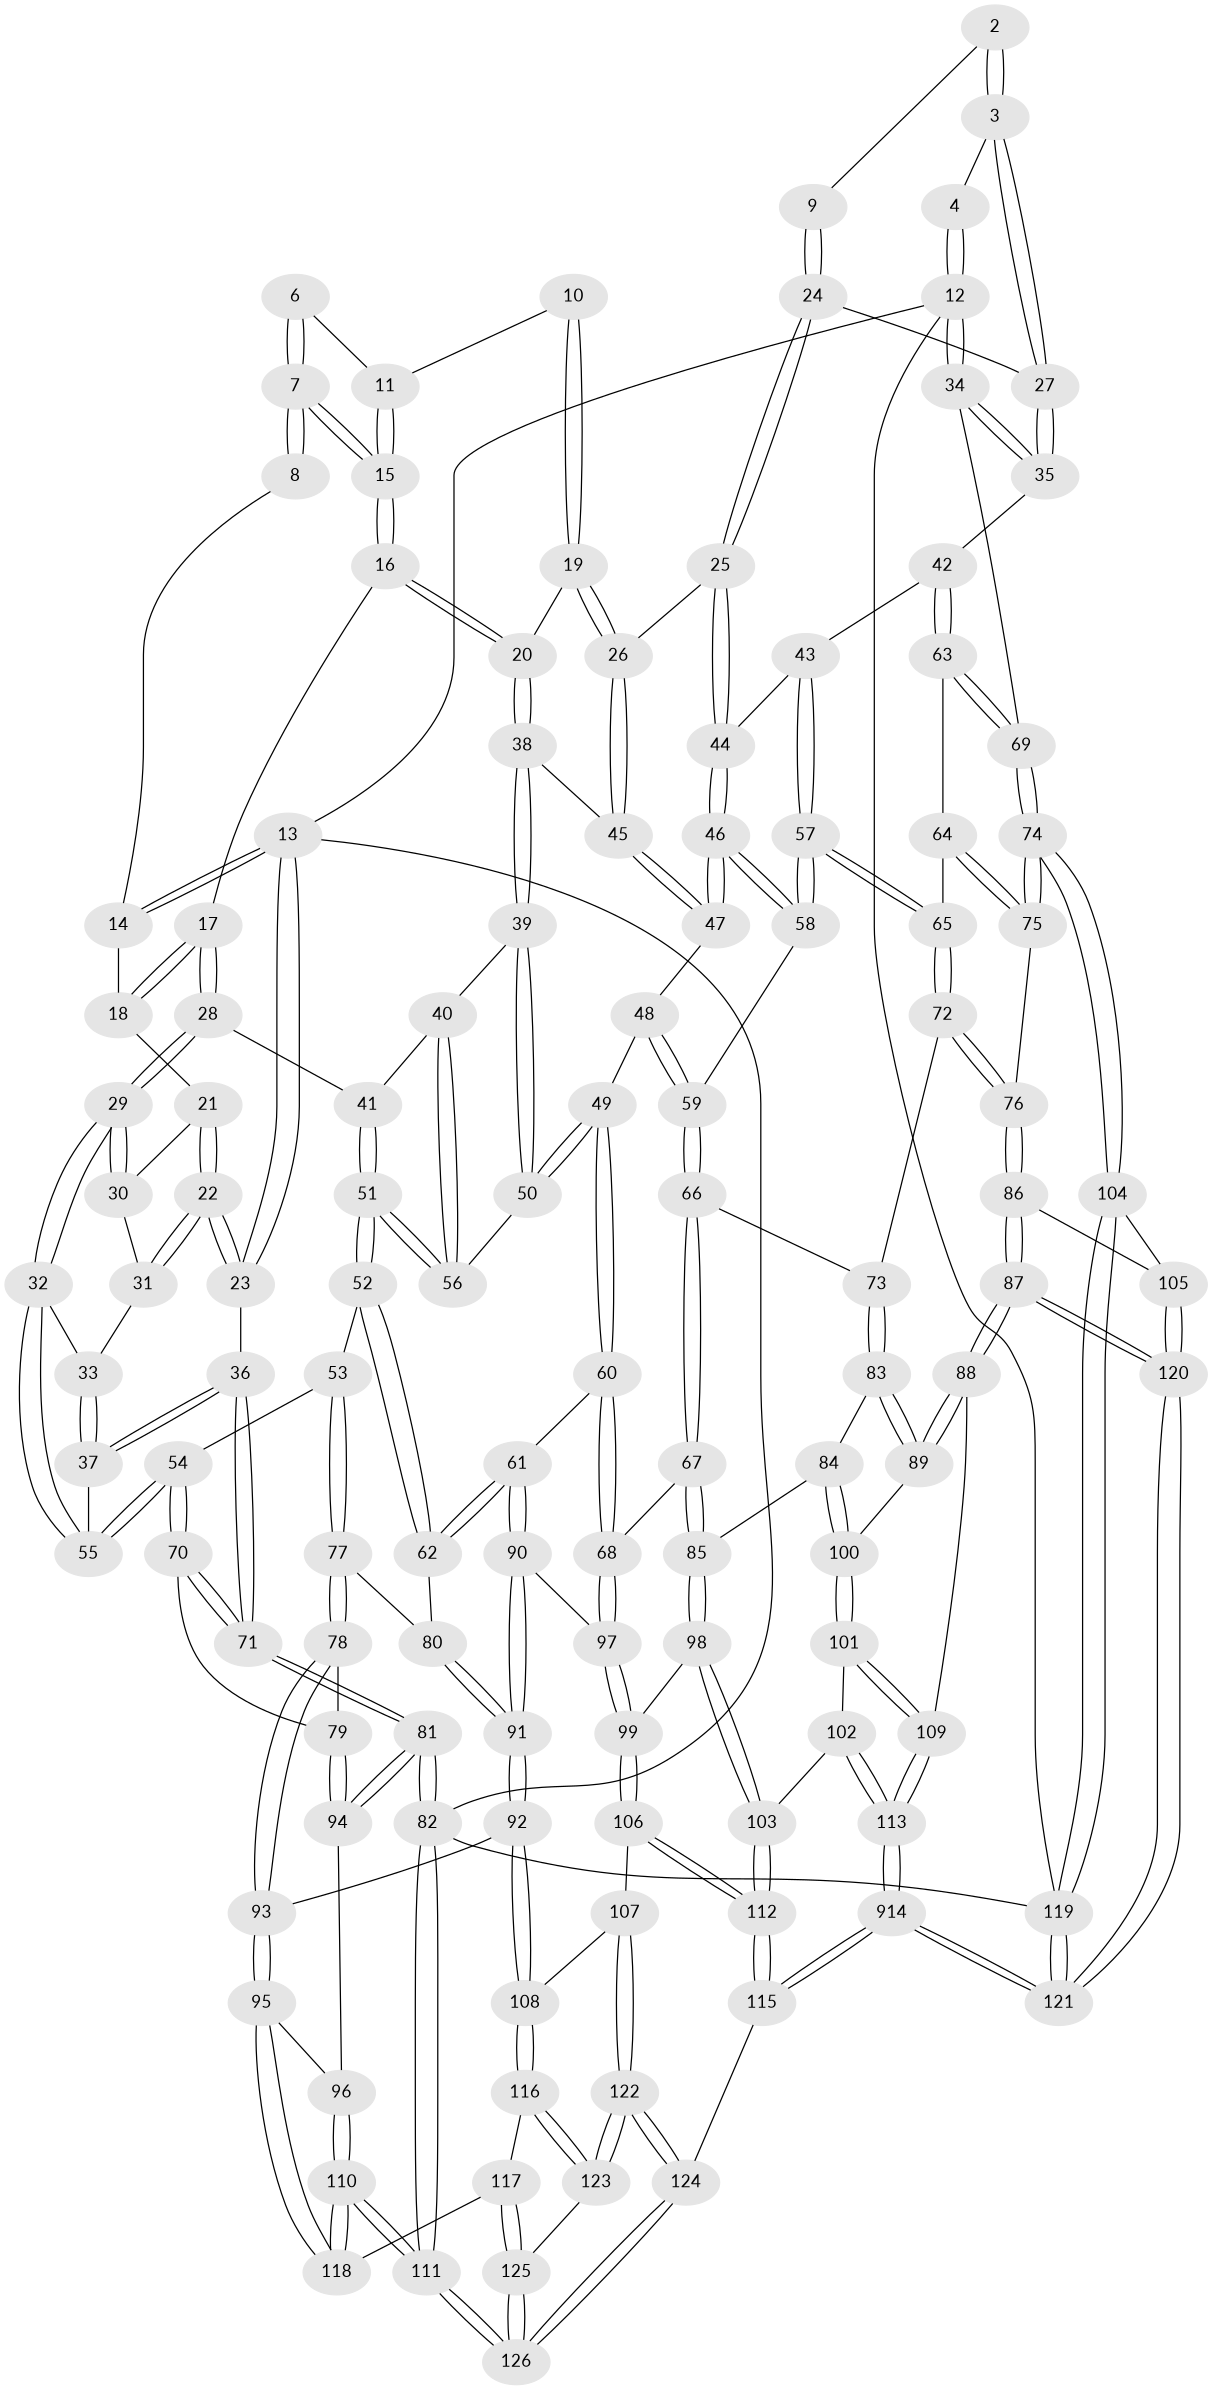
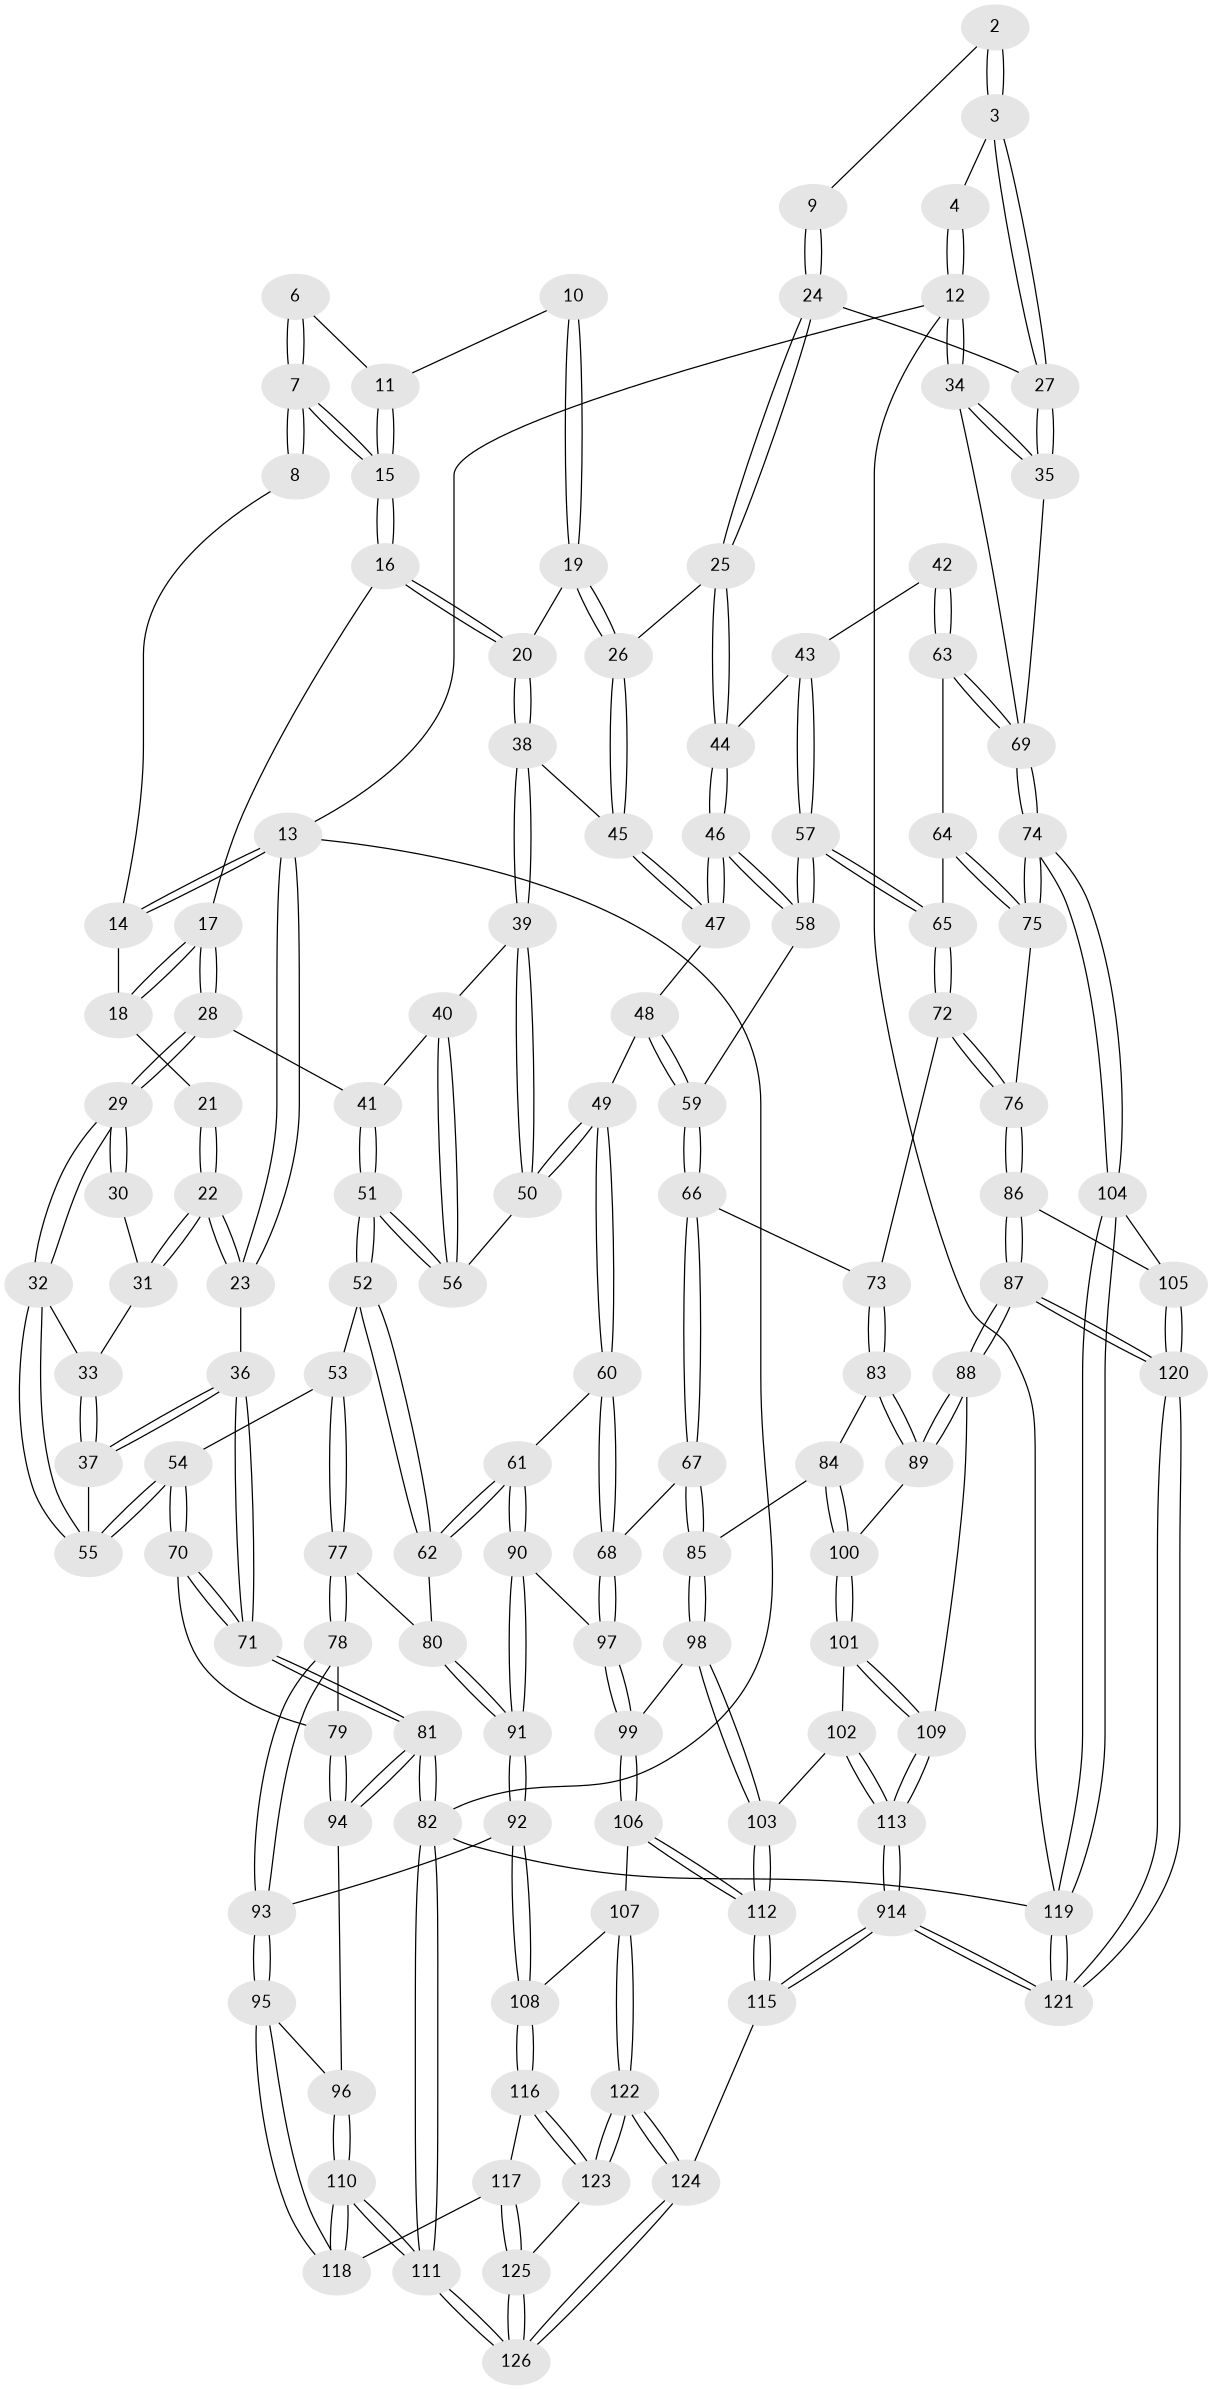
(994, 521) -> (1035, 611)
(164, 1150) -> none
